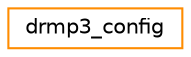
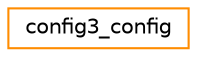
(95, 28) -> (99, 28)
